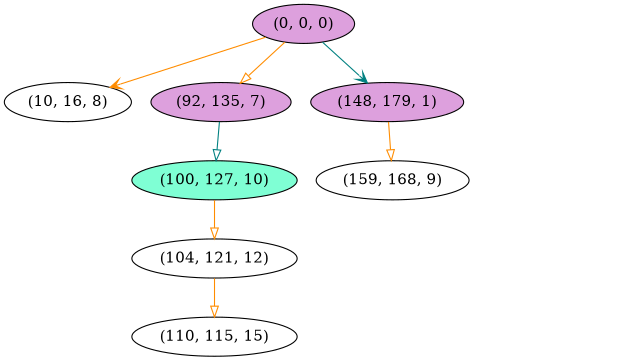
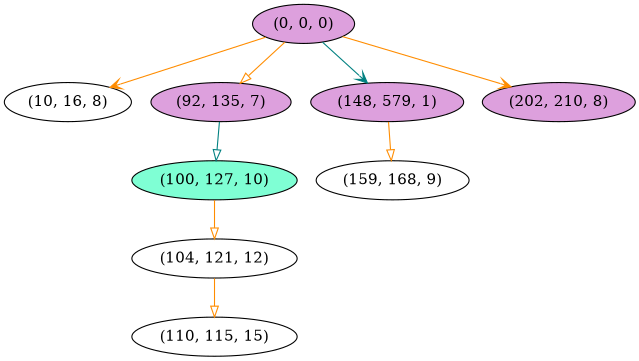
(387, 102) -> (387, 102)
none -> (559, 102)
